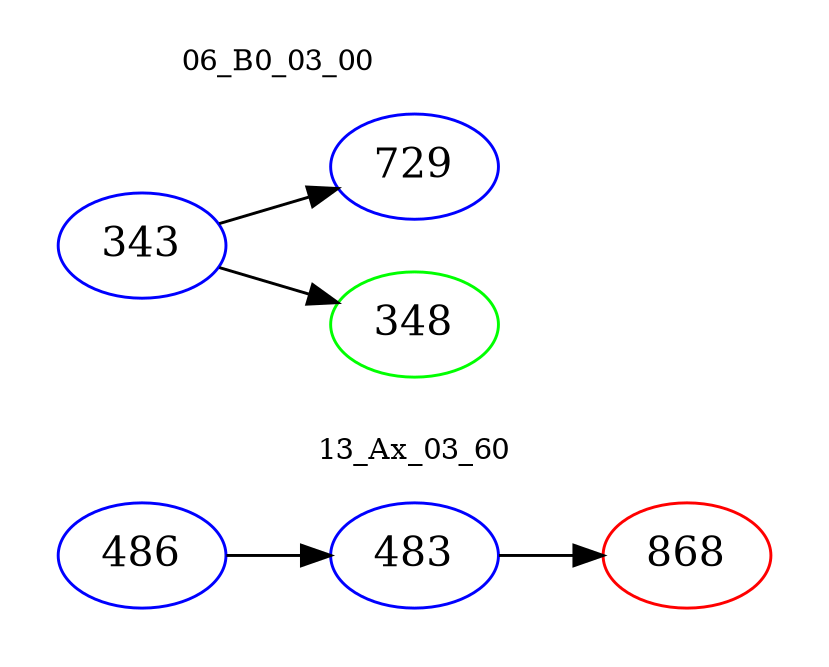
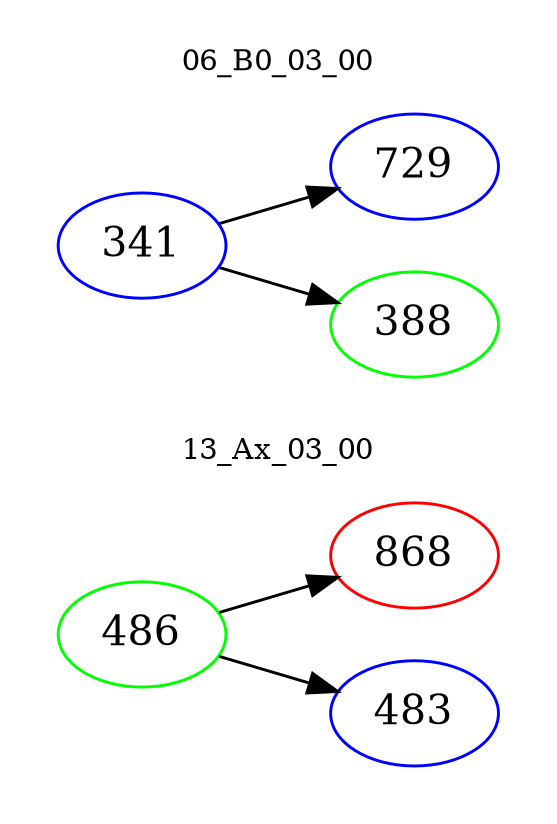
(142, 246) -> (142, 246)
(415, 325) -> (415, 325)
(415, 452) -> (278, 452)
(142, 555) -> (142, 634)
(536, 555) -> (264, 599)
